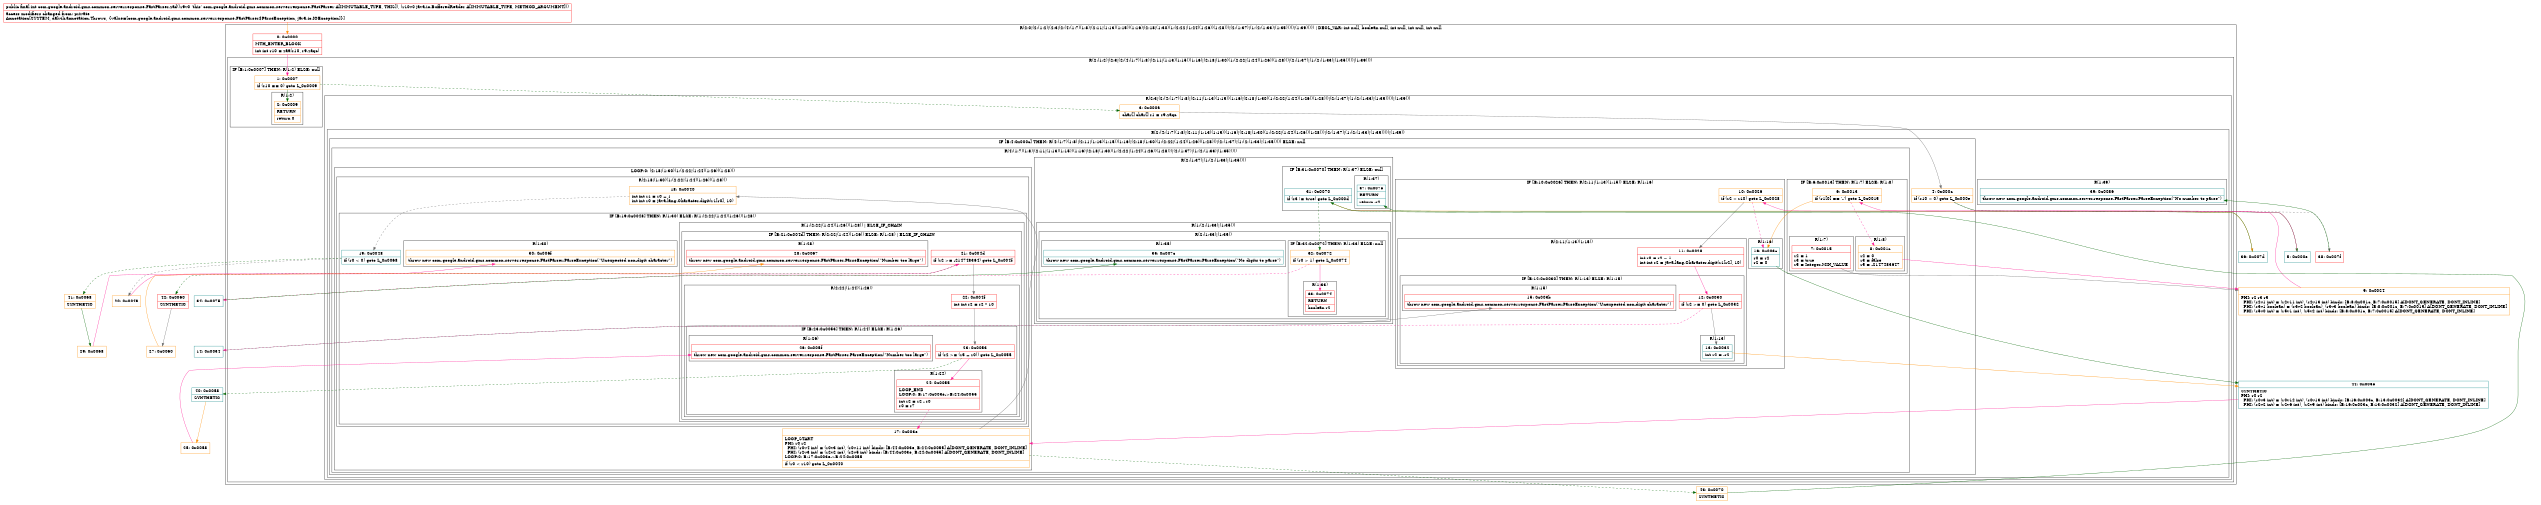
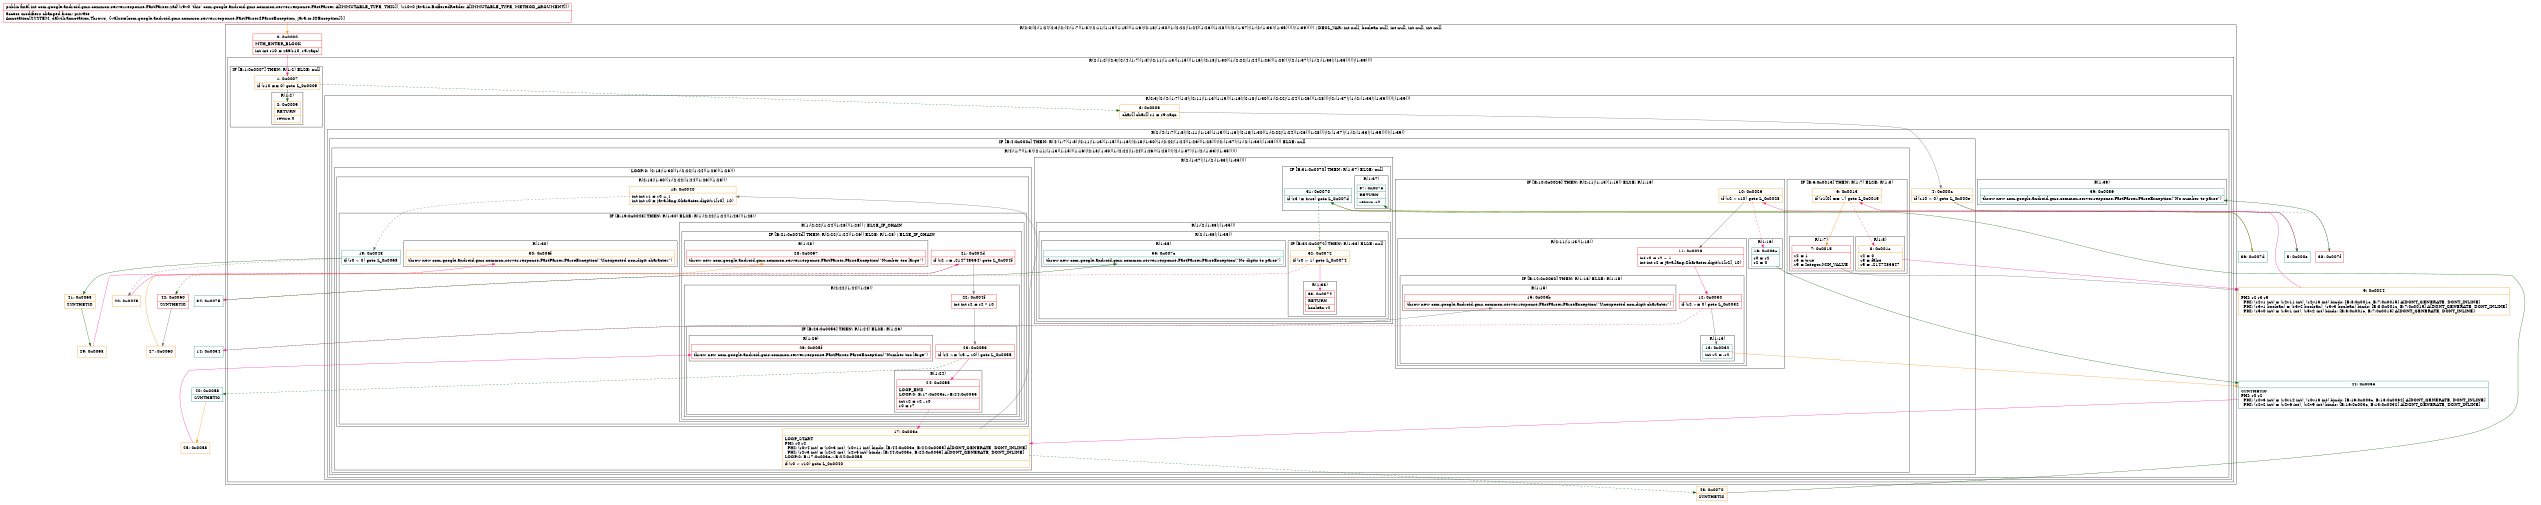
(1318, 199) -> (1318, 199)
(1782, 219) -> (1836, 223)
(209, 263) -> (209, 263)
